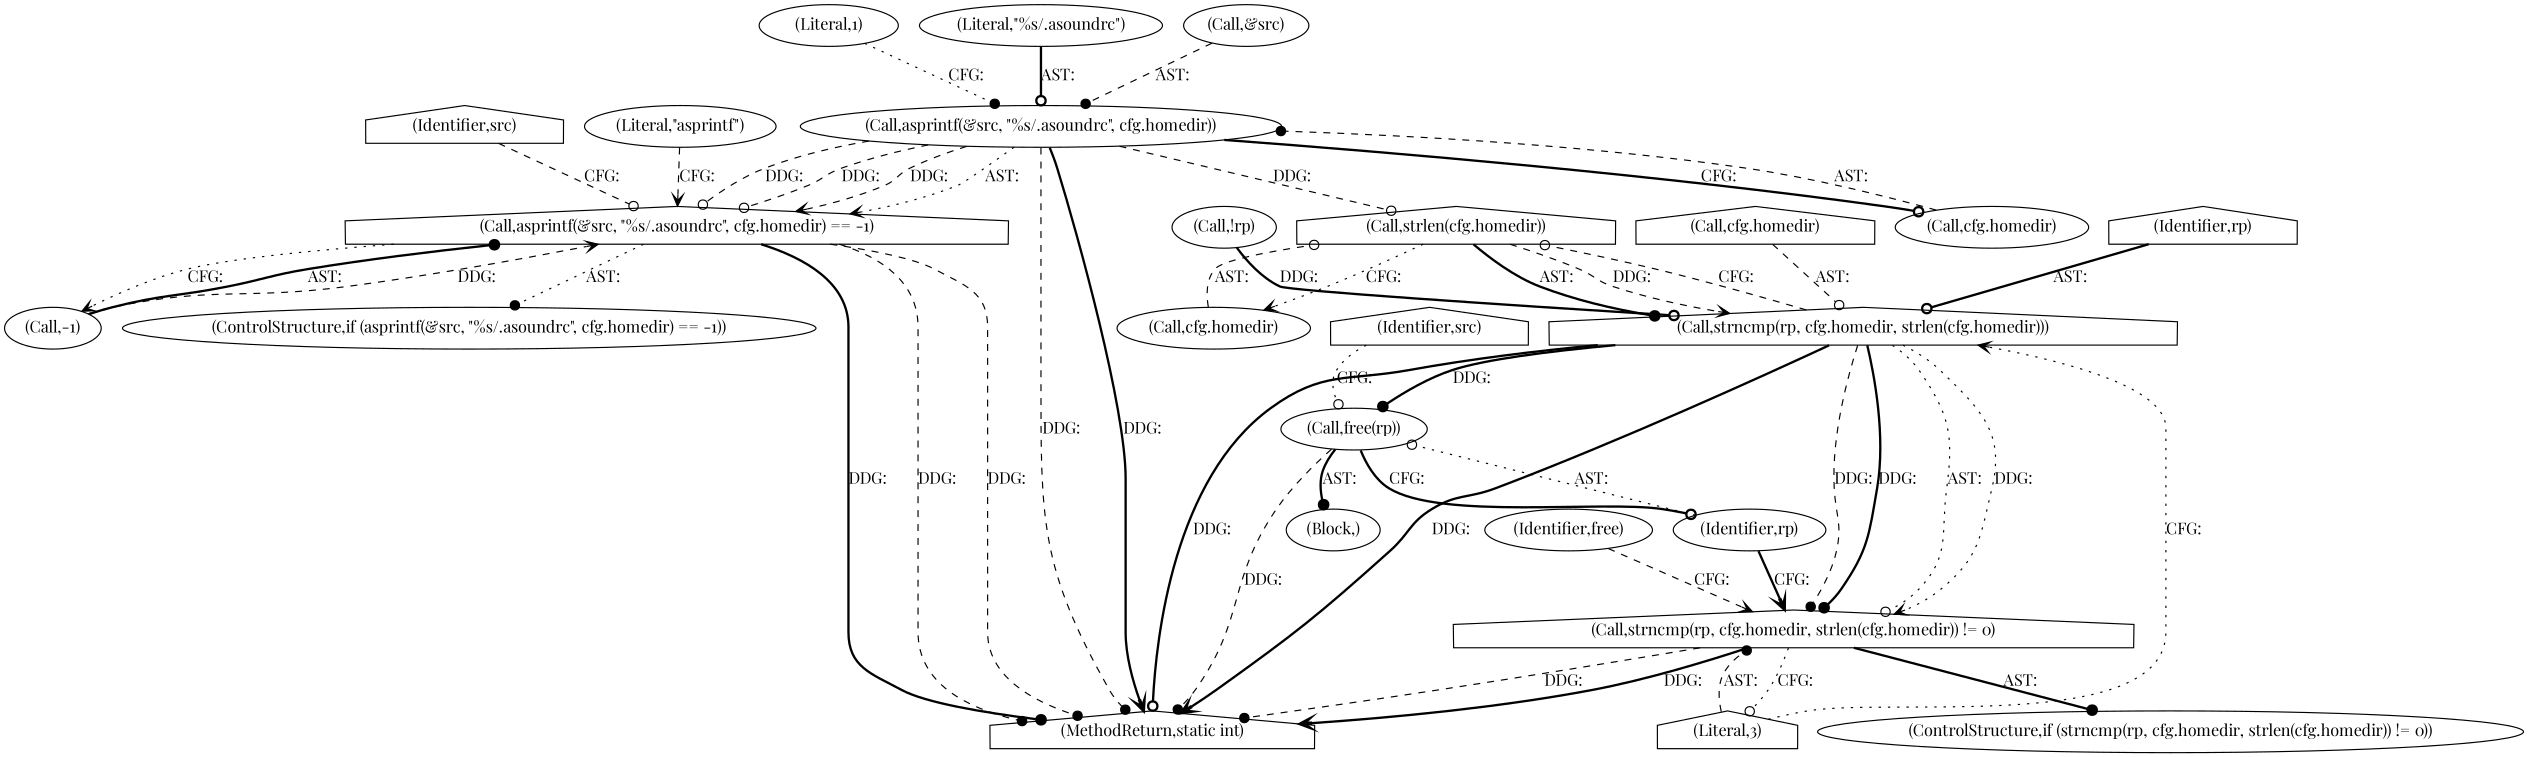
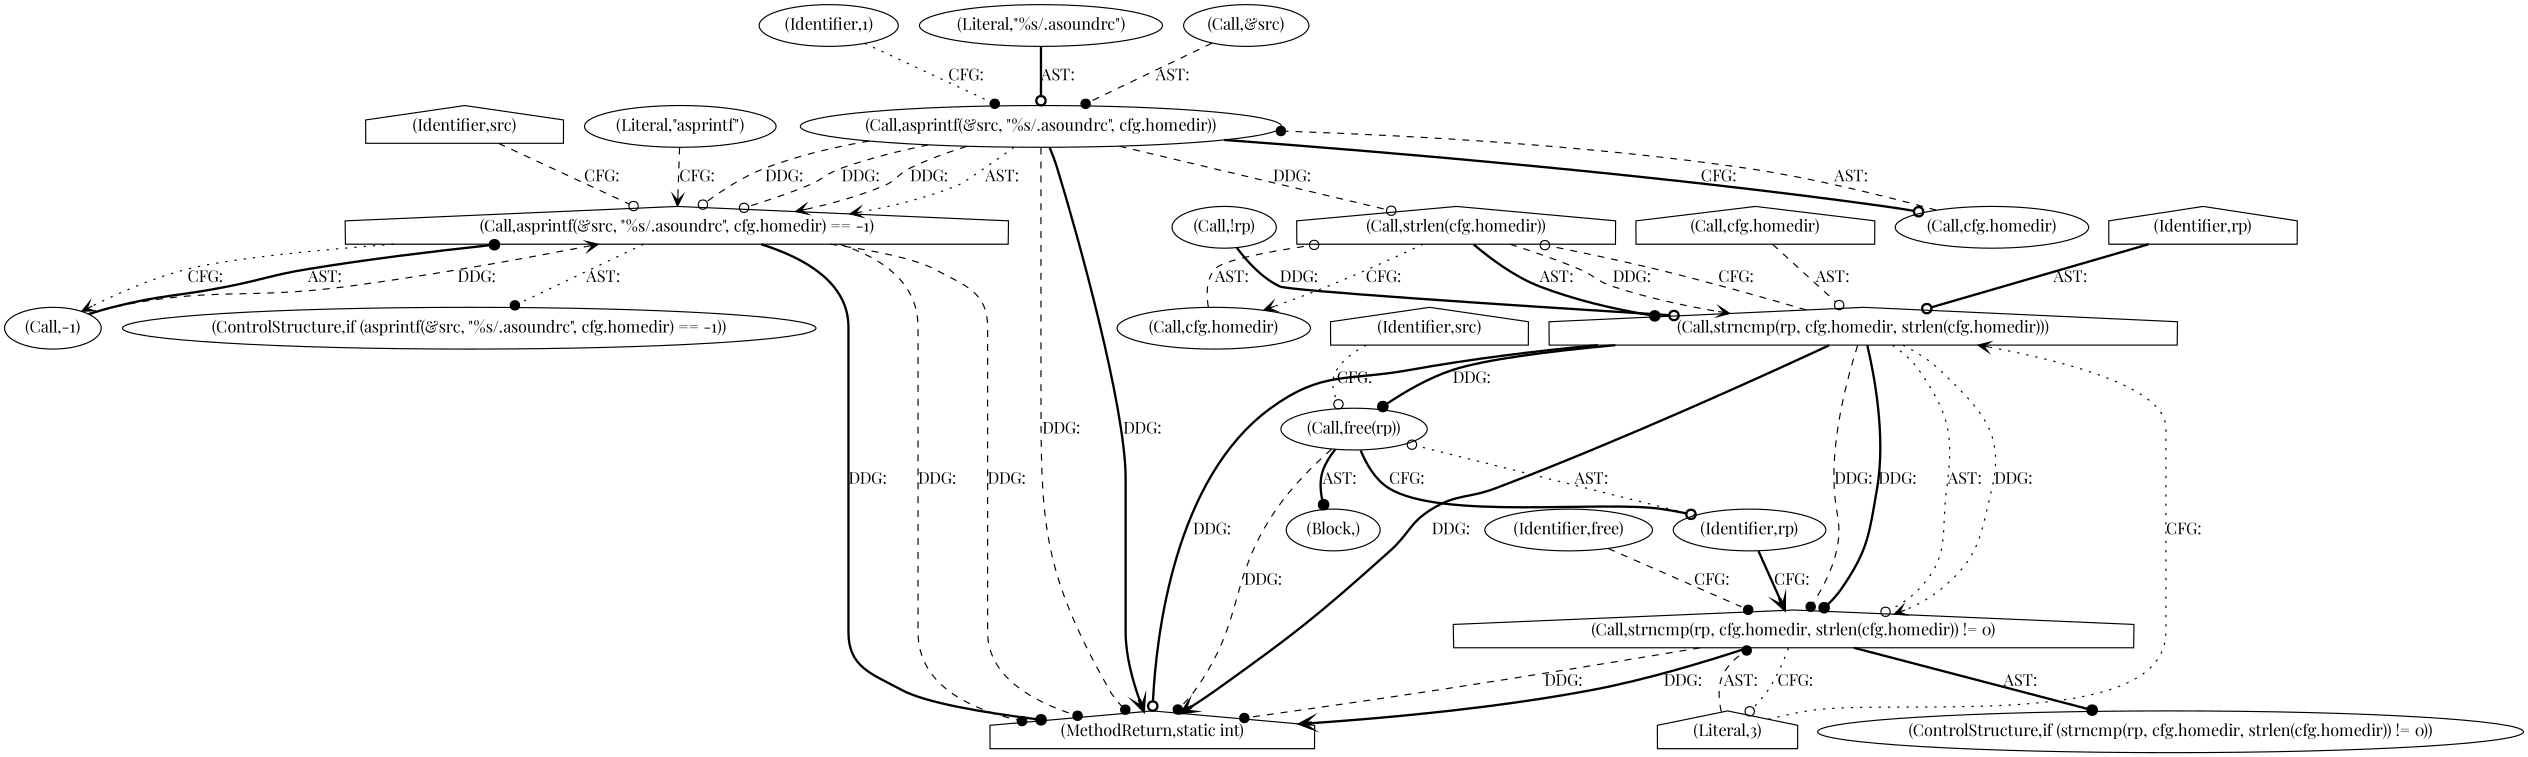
(829, 26) -> (829, 26)
(1675, 578) -> (1675, 578)
